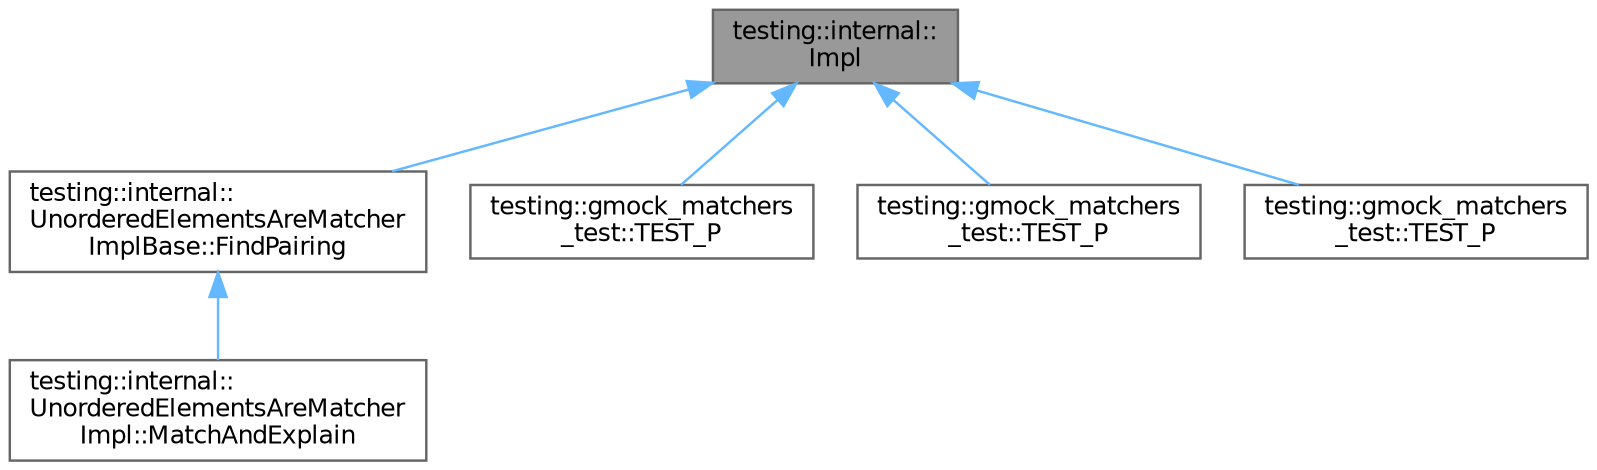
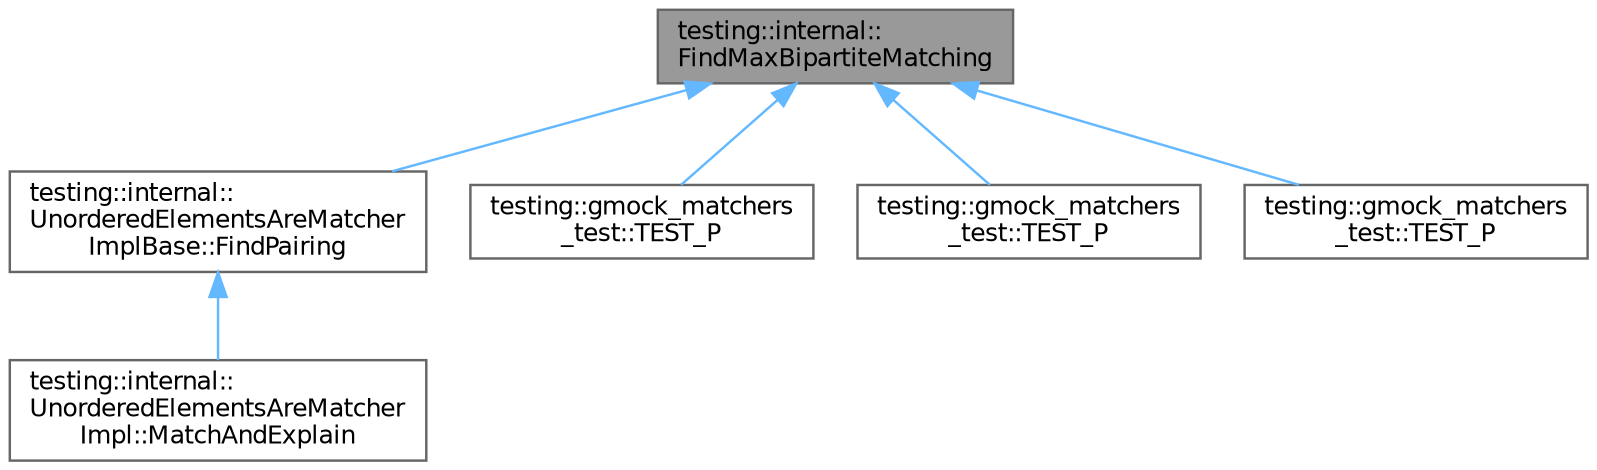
(835, 47) -> (835, 47)
